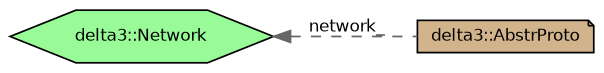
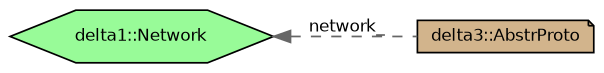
(142, 36) -> (142, 36)
